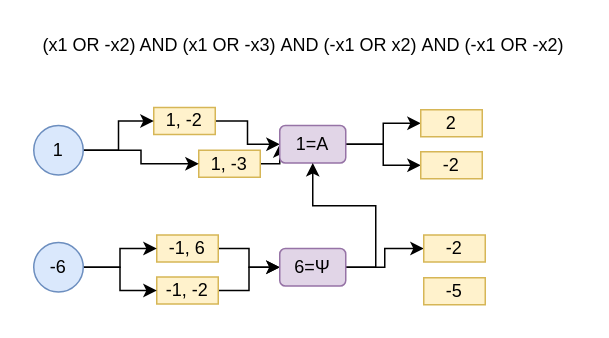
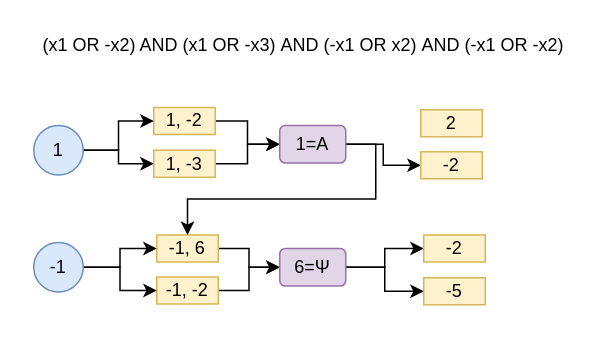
(387, 123) -> (295, 199)
(230, 164) -> (185, 164)
(358, 206) -> (388, 291)
(59, 268) -> (59, 268)
